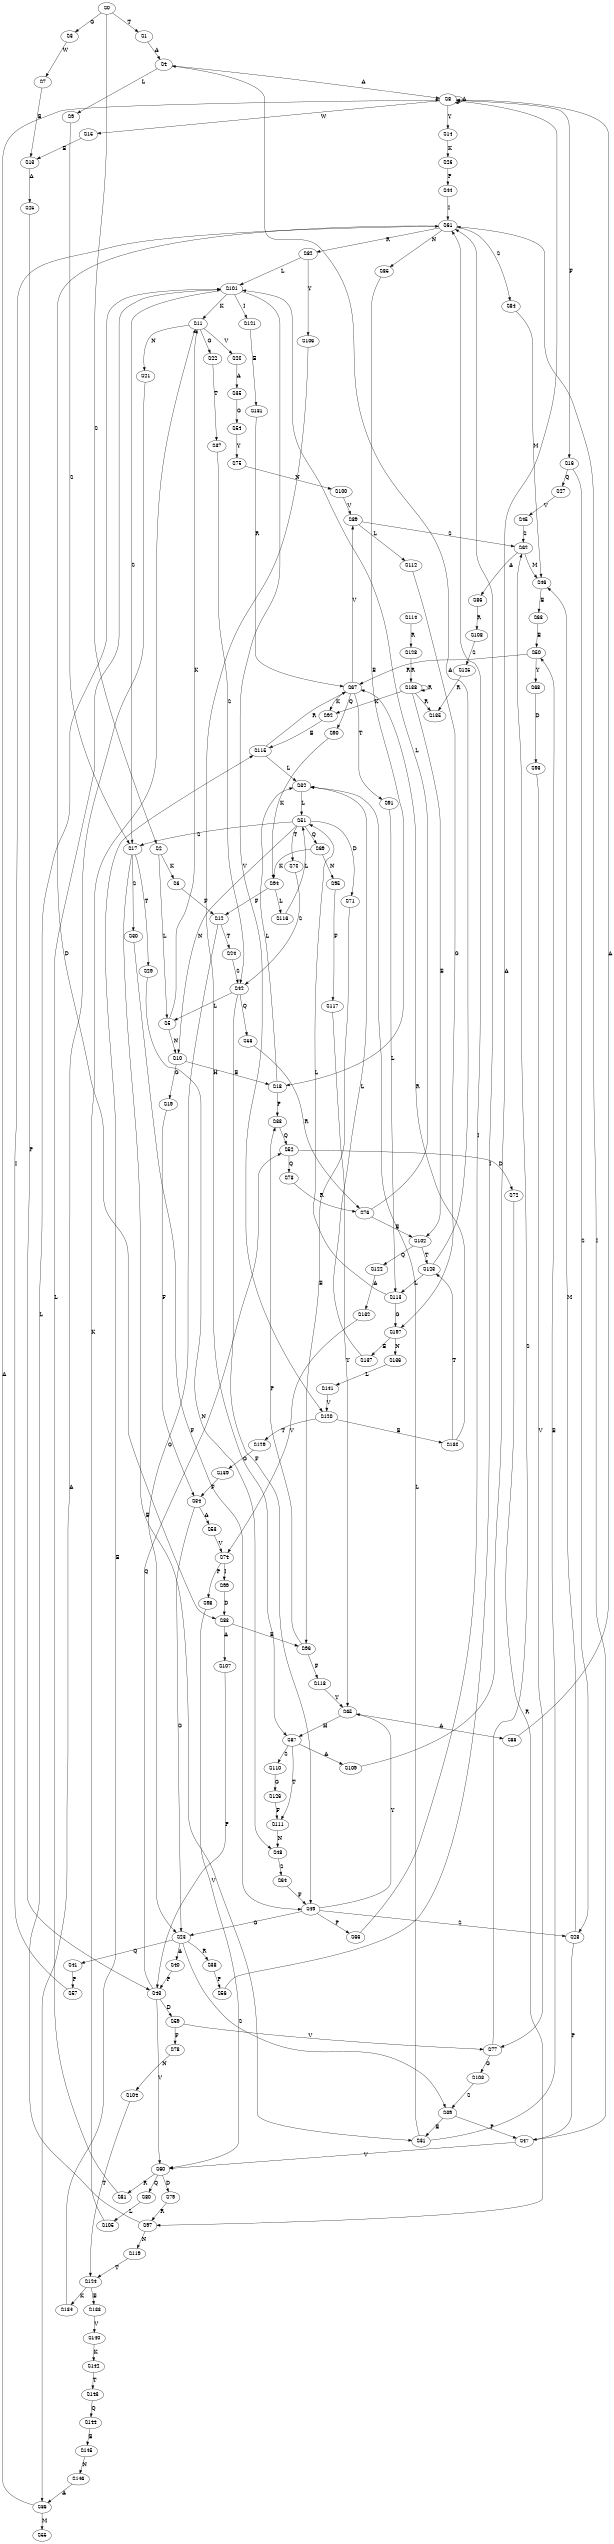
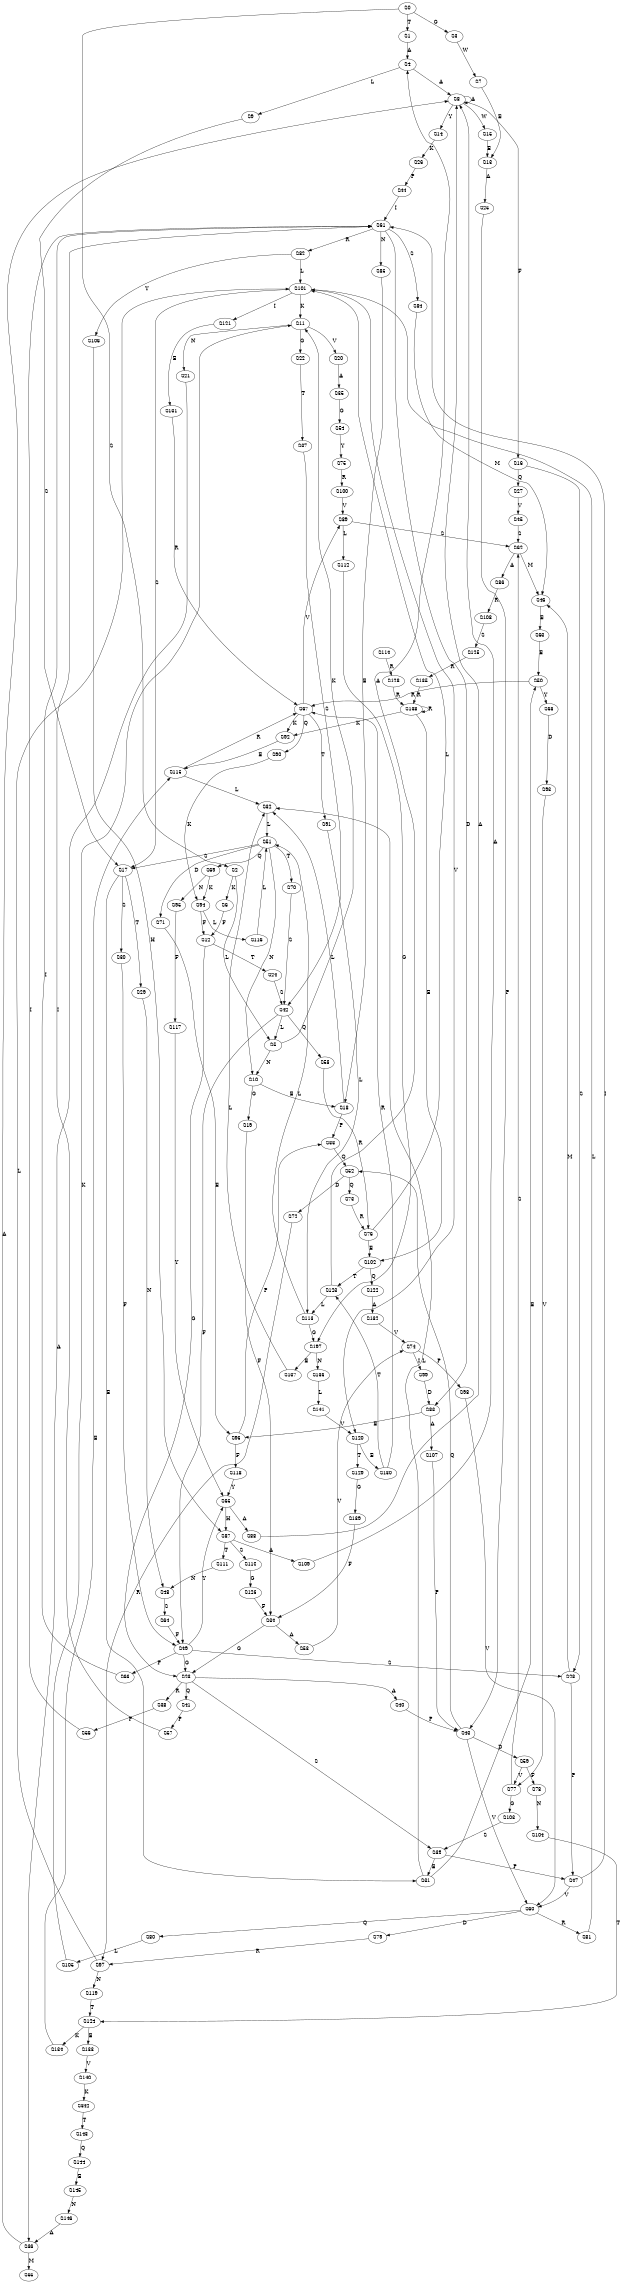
(297, 478) -> (344, 478)
(422, 701) -> (417, 694)
(276, 1809) -> (260, 1606)
(94, 2367) -> (83, 2106)
